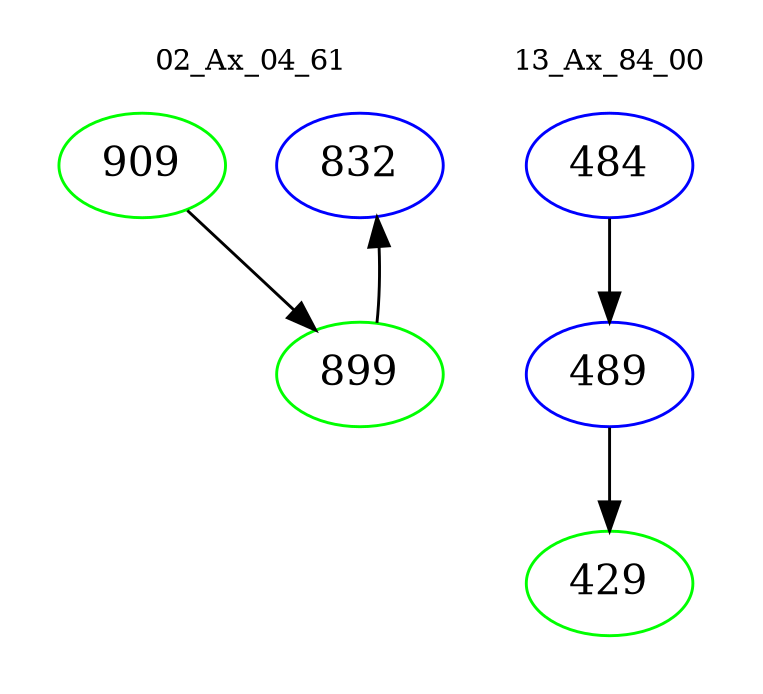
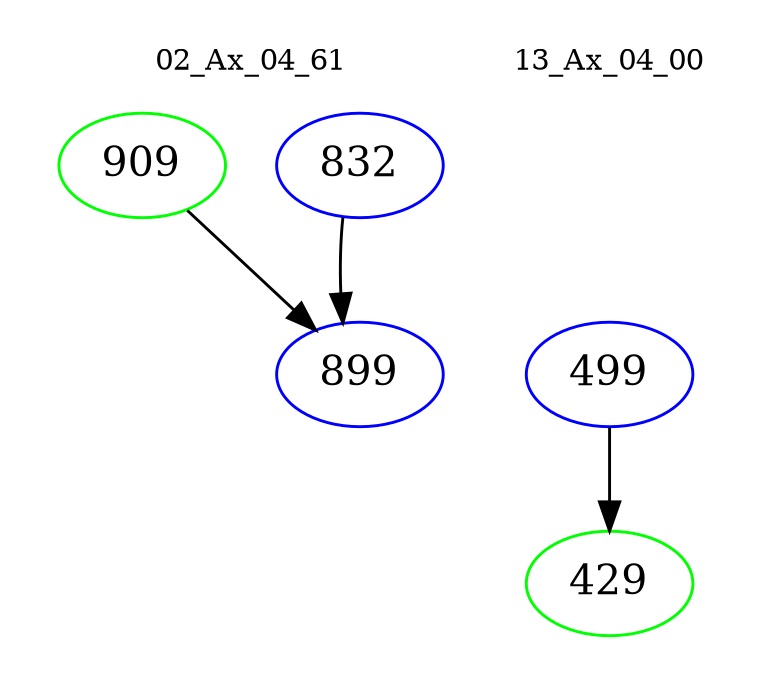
(610, 62) -> (610, 62)
(610, 165) -> none
(379, 285) -> (341, 255)
(360, 374) -> (360, 374)
(610, 374) -> (610, 374)
